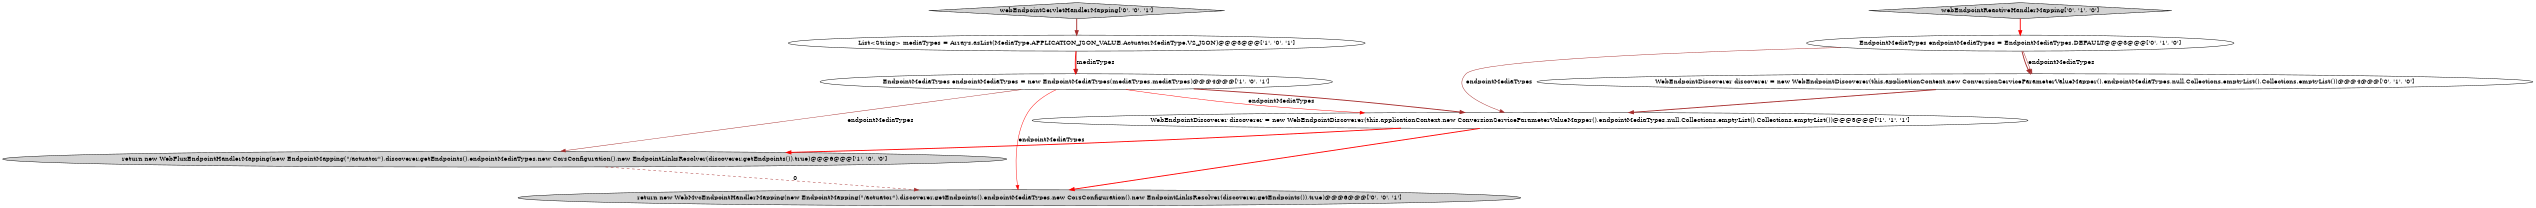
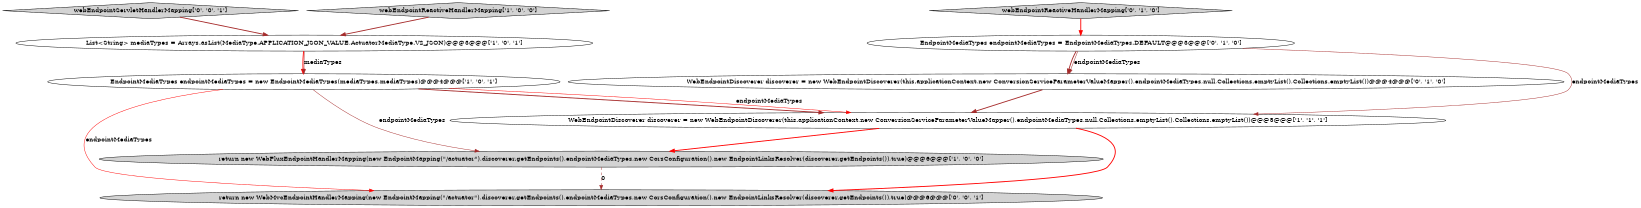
none -> (458, 11)
